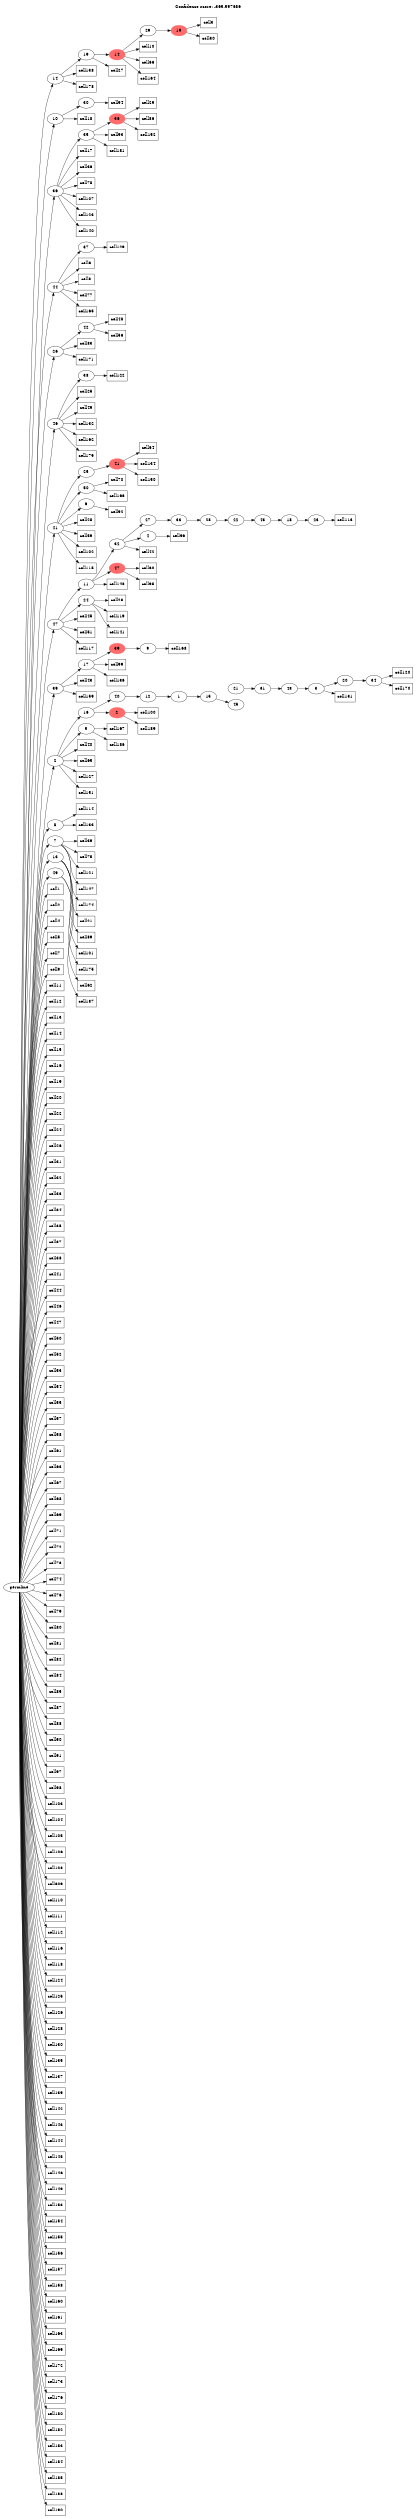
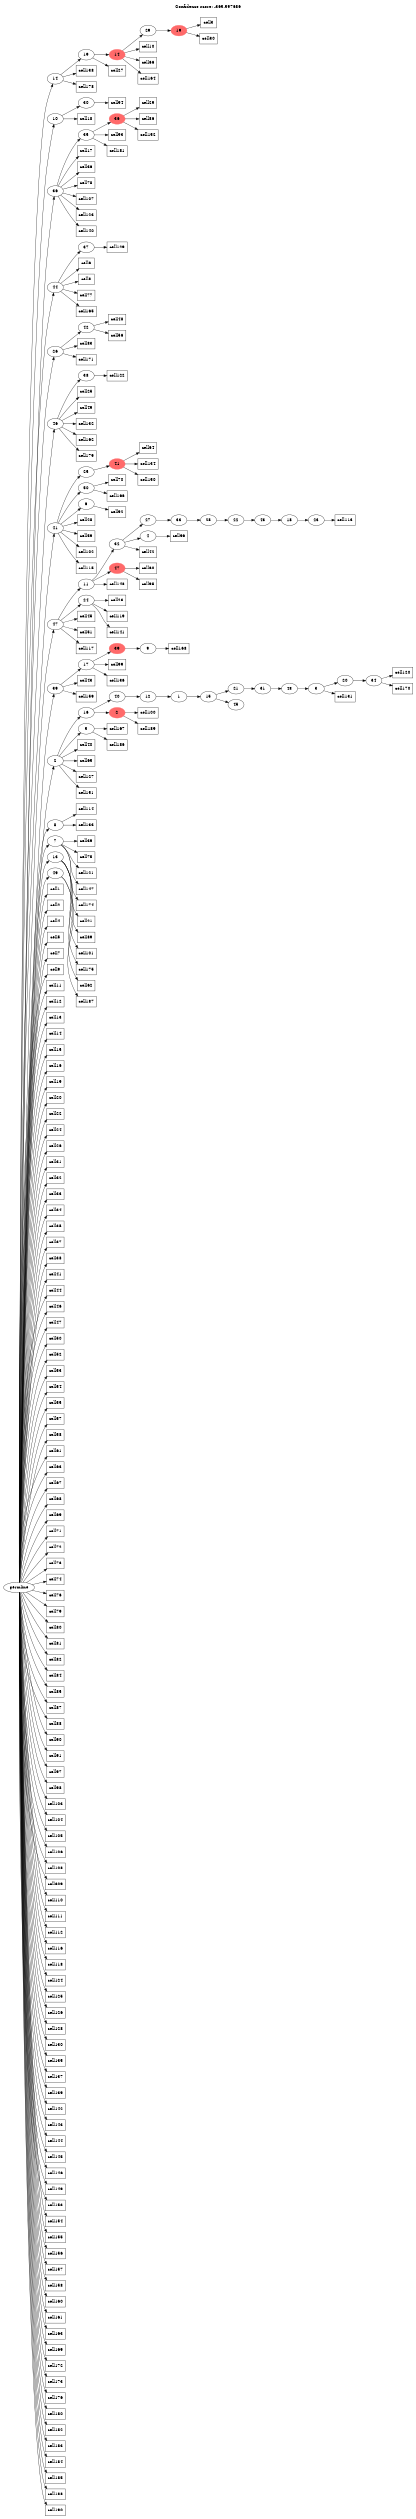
none -> (221, 693)
